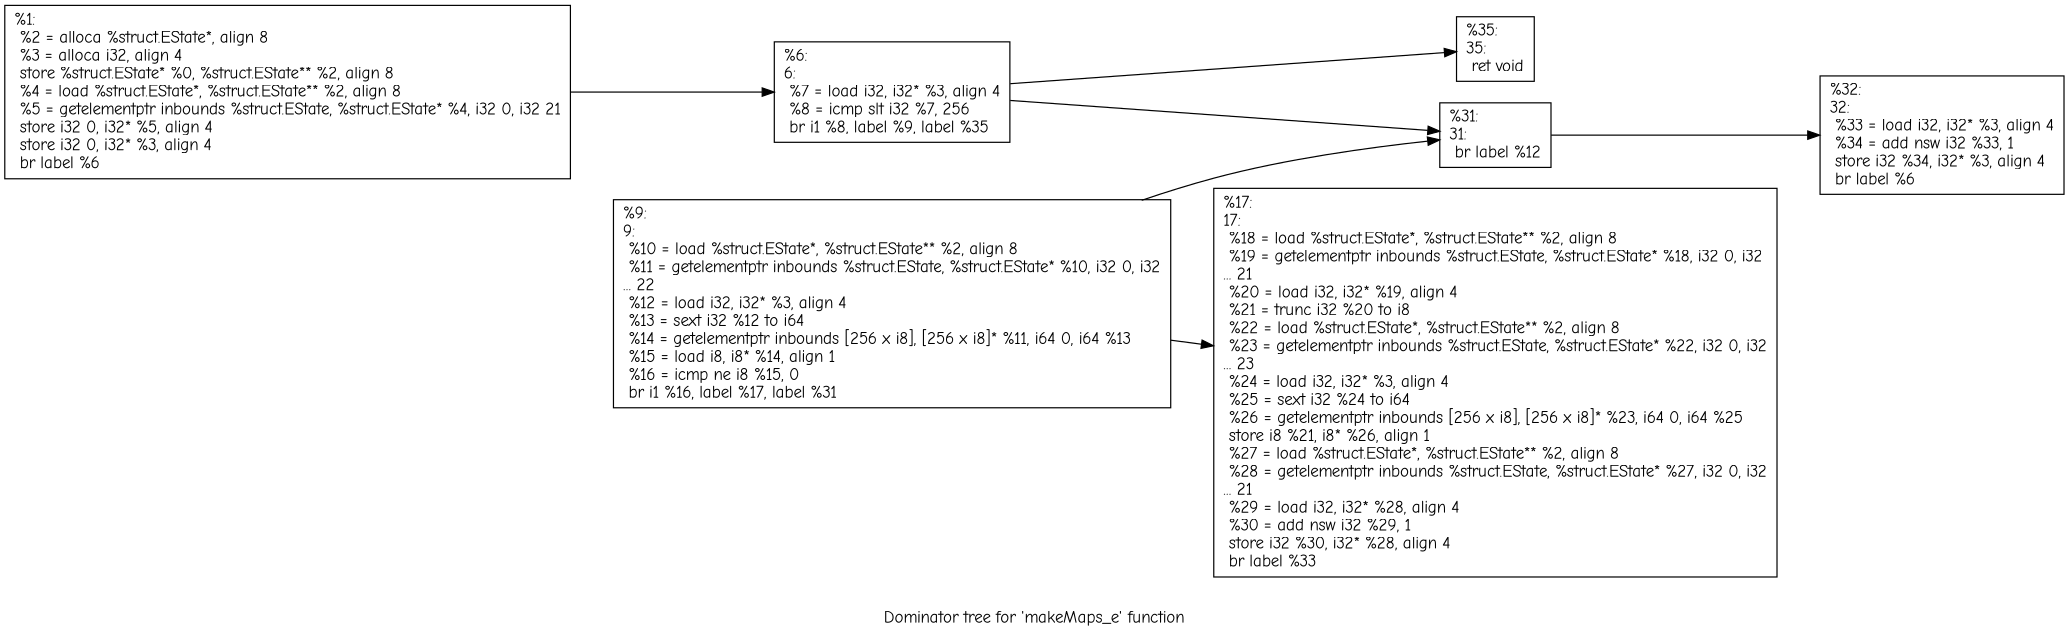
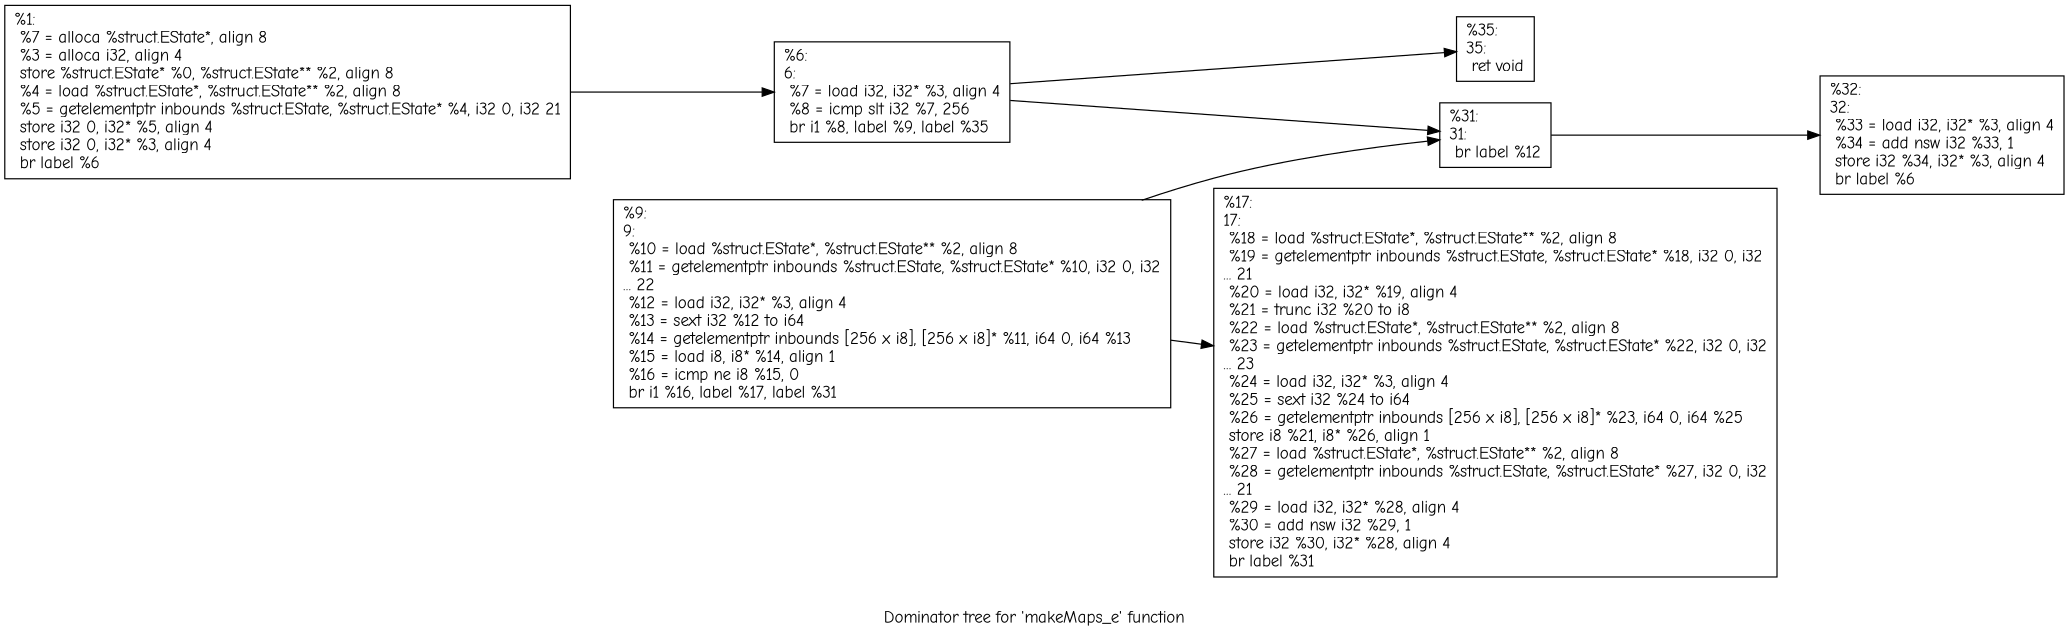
(142, 38) -> (141, 38)
(1270, 561) -> (1269, 561)
